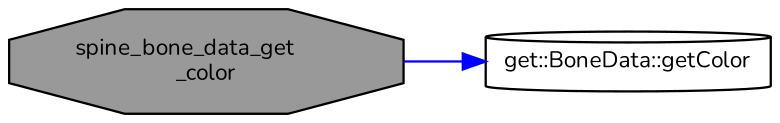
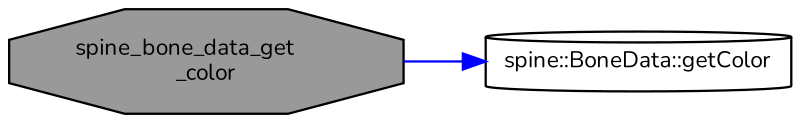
(628, 61) -> (638, 61)
